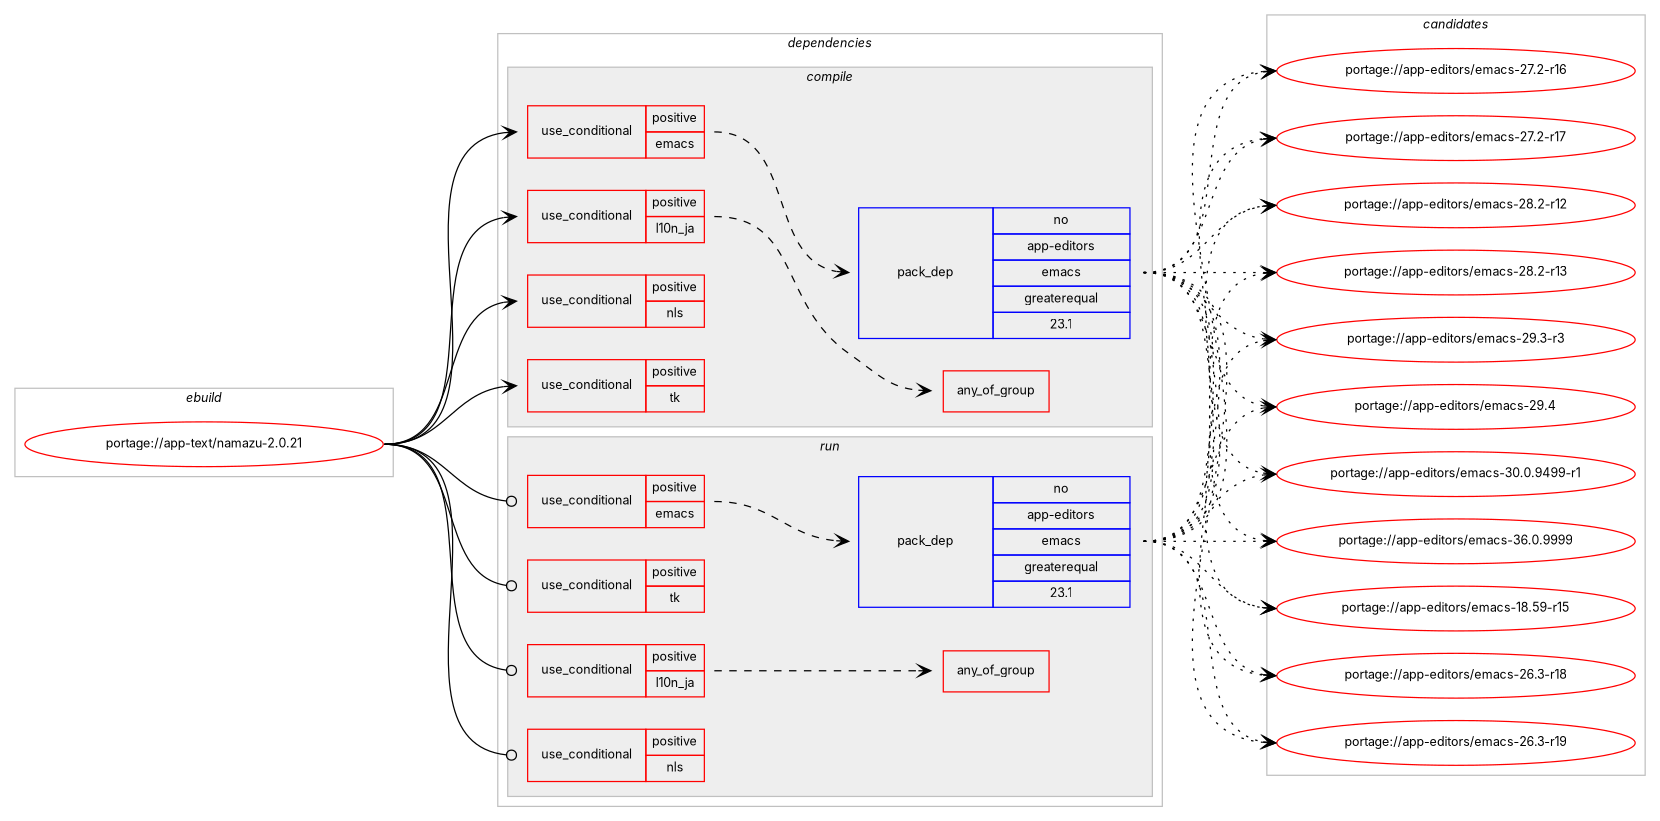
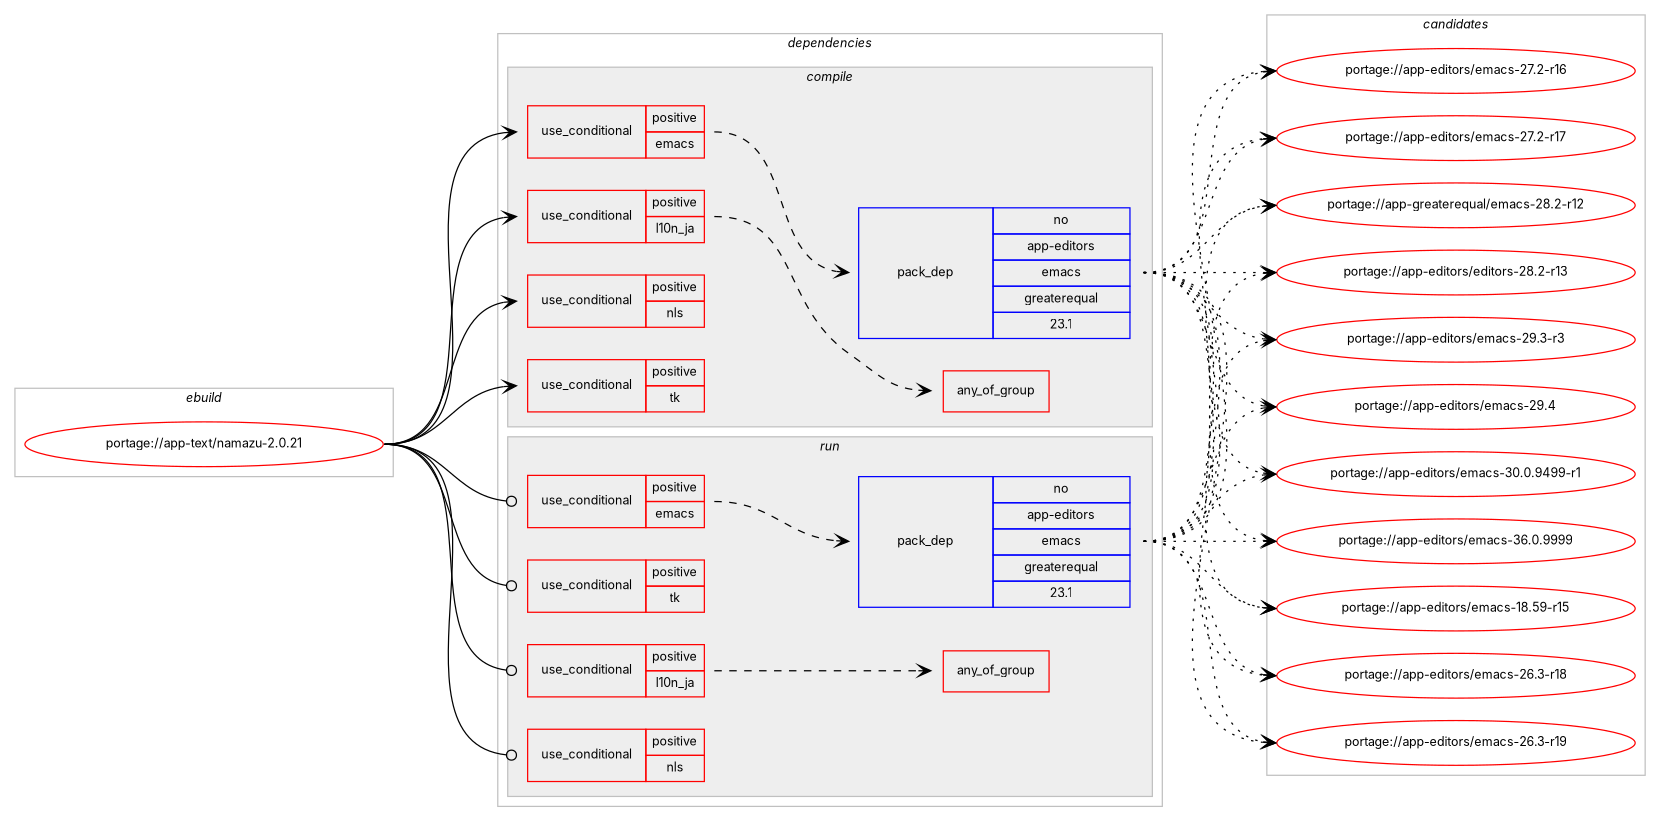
(1456, 205) -> (1456, 205)
(1456, 273) -> (1456, 273)
